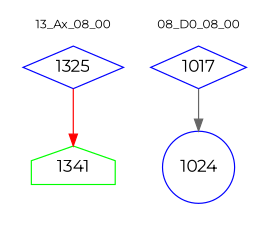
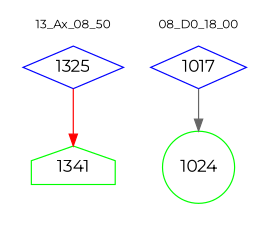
(73, 25) -> (73, 25)
(199, 25) -> (199, 25)
(199, 167) -> (199, 167)
